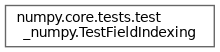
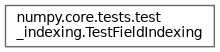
(110, 26) -> (110, 26)
